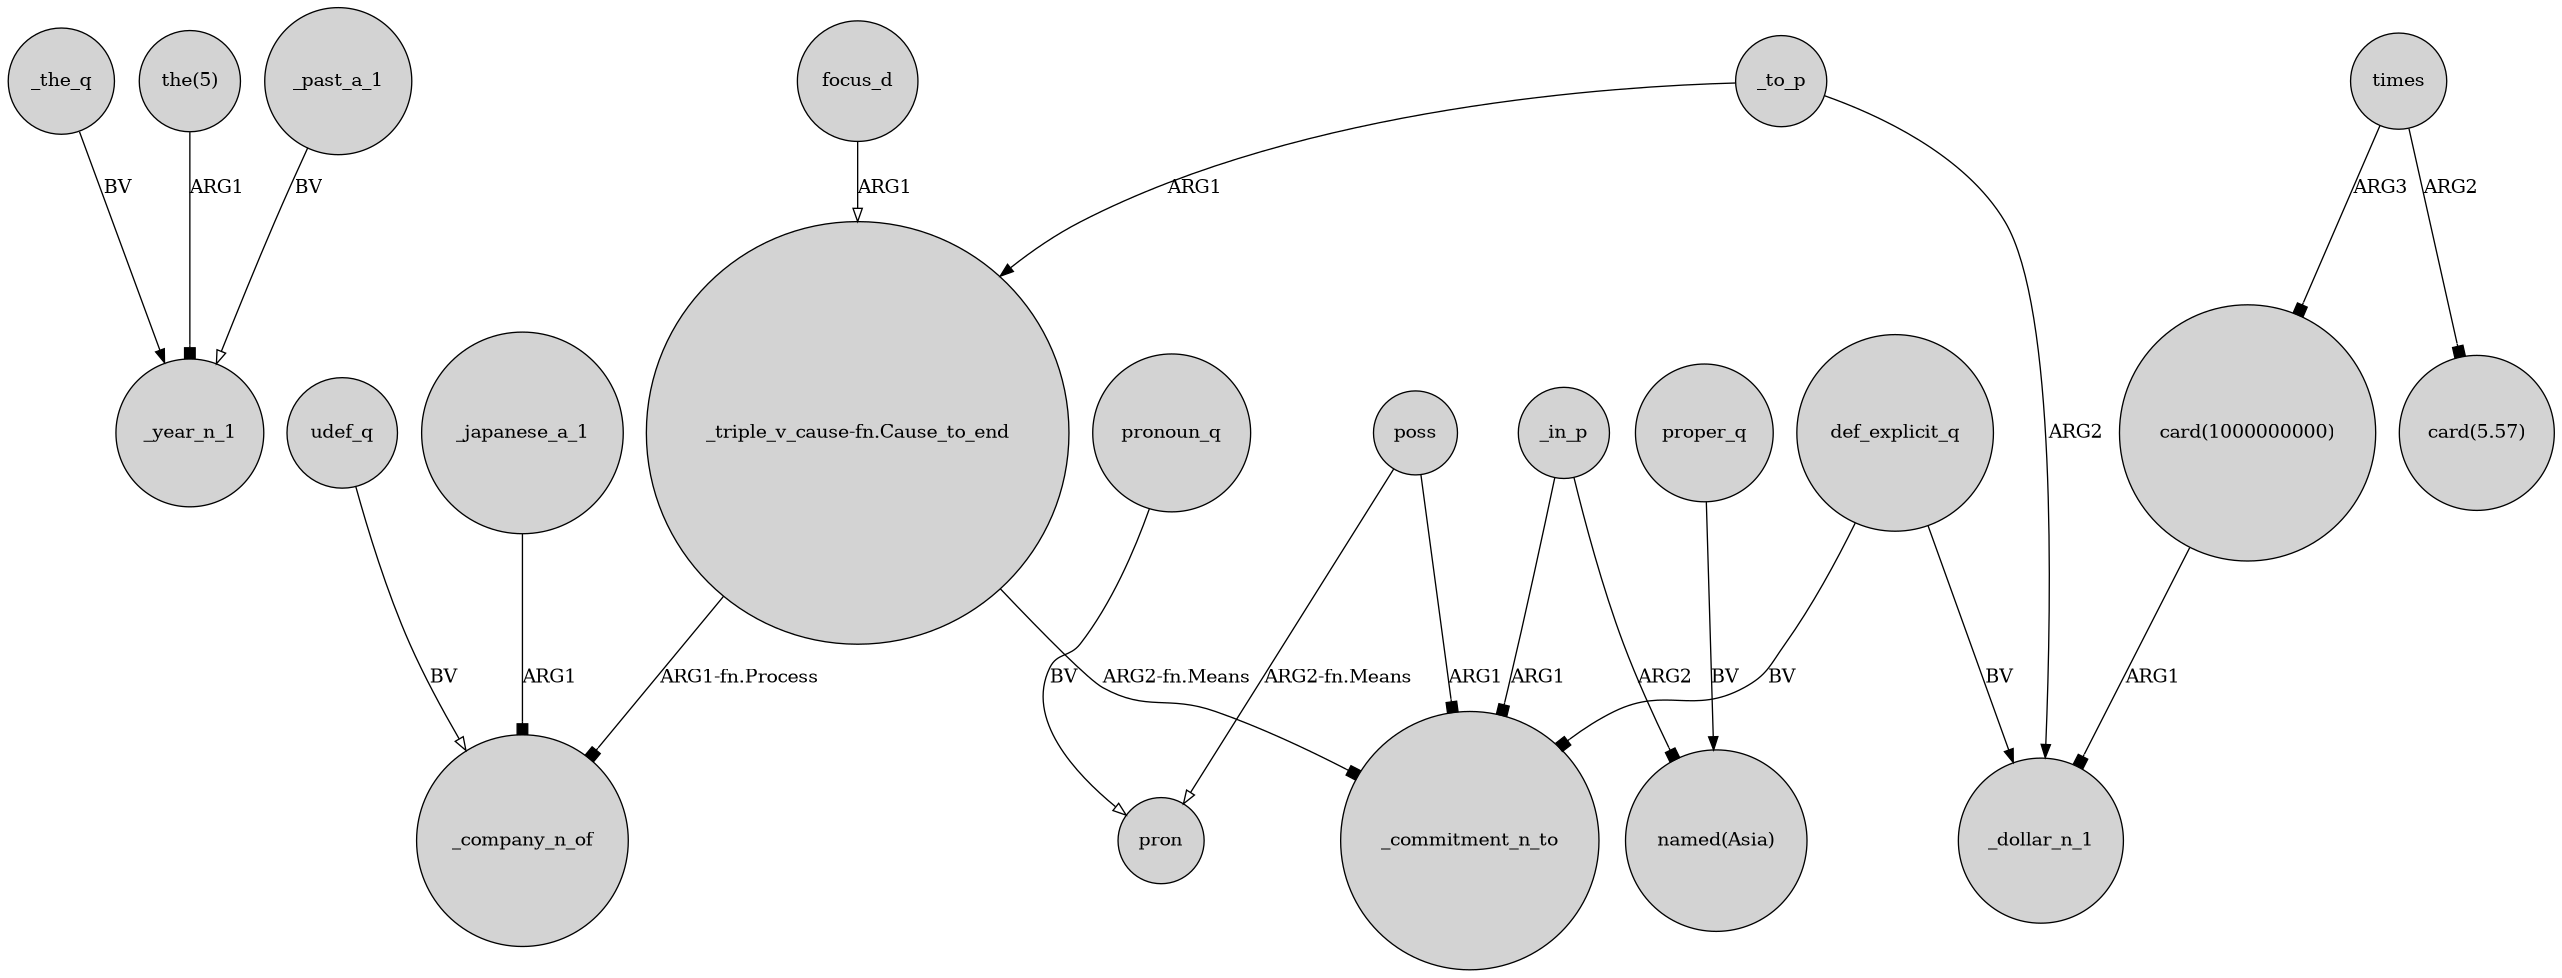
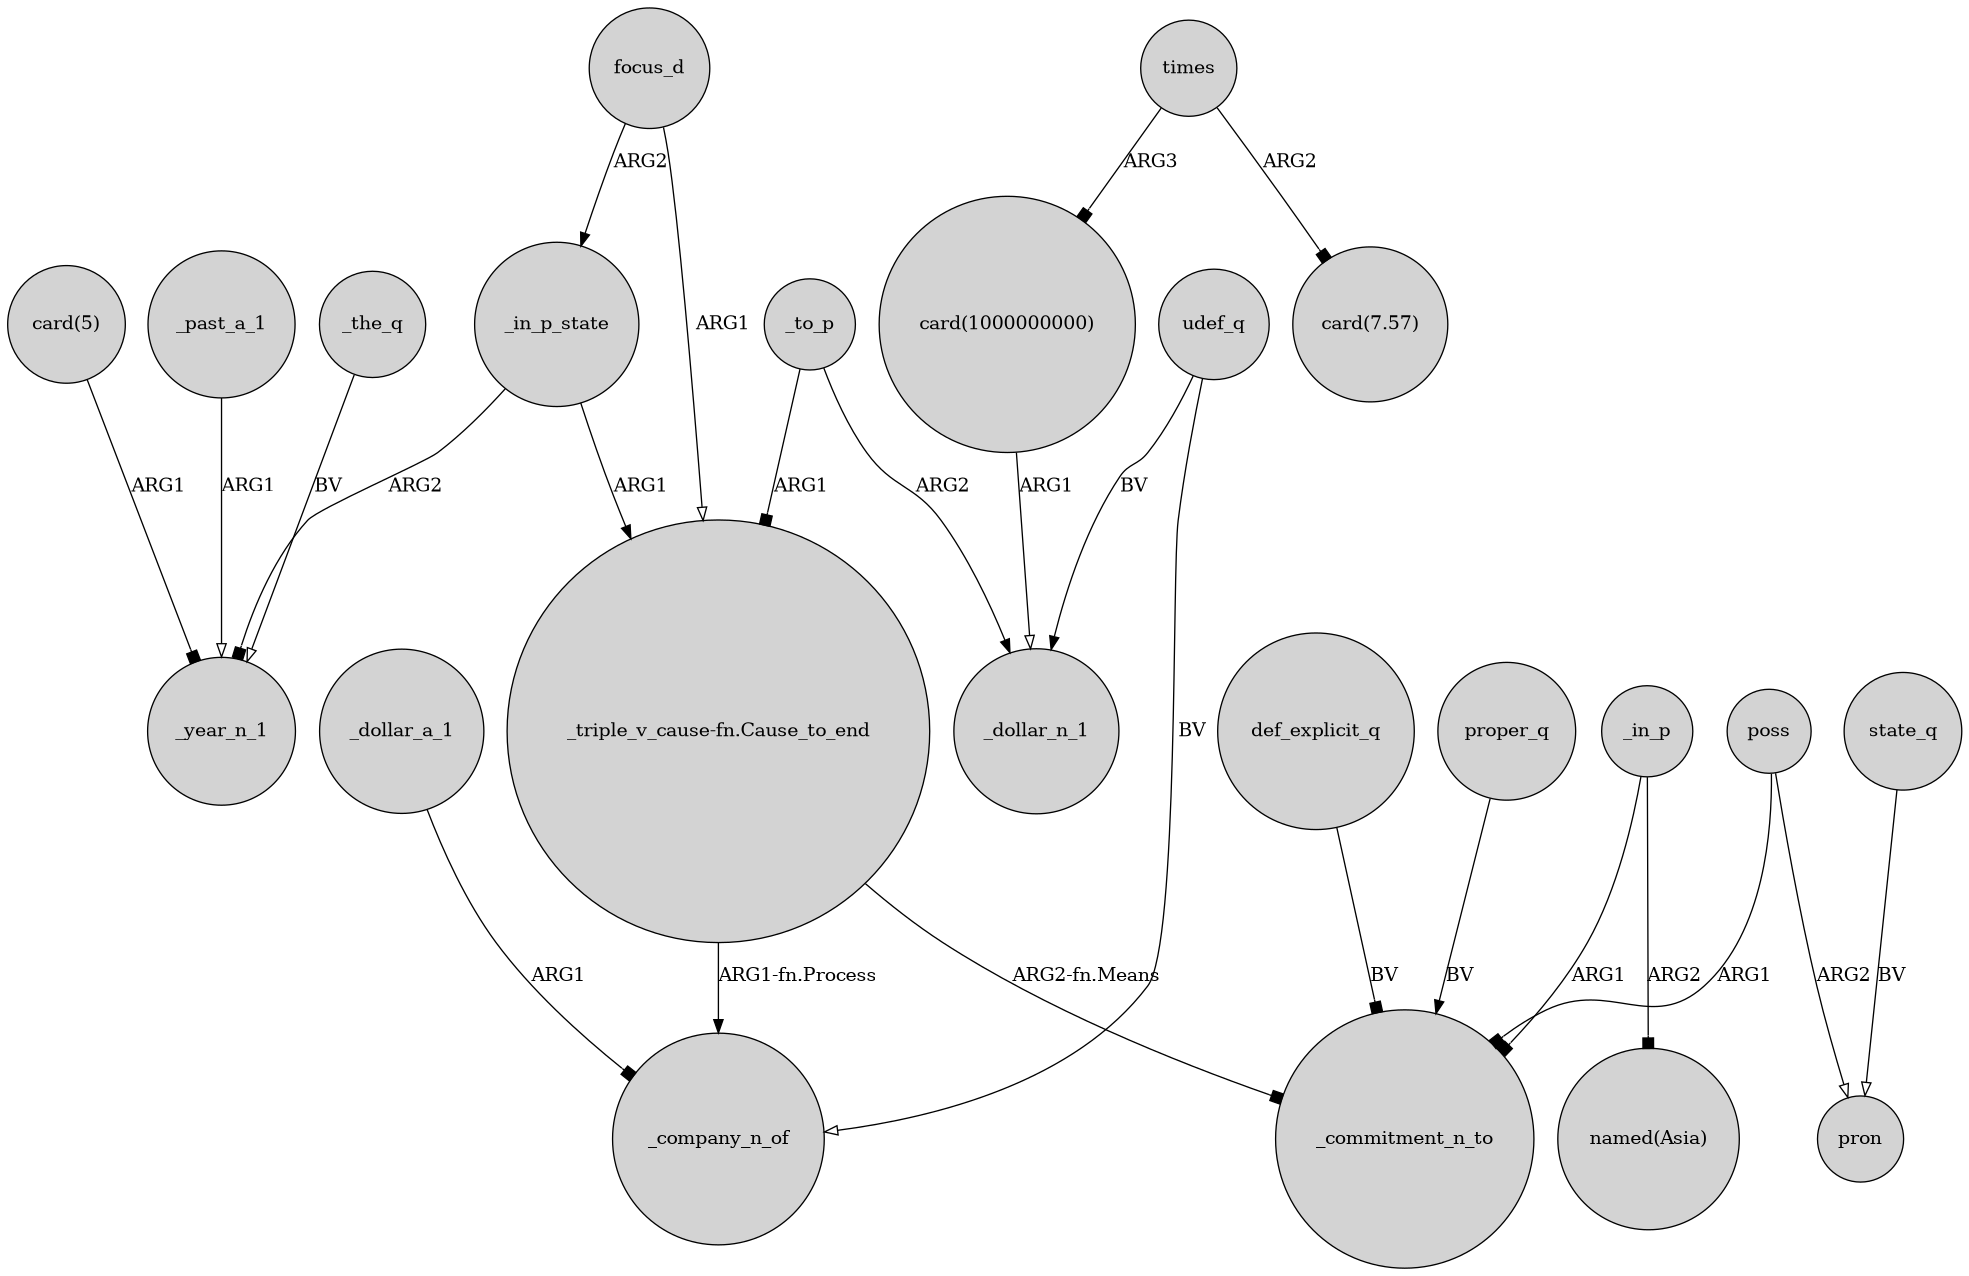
(190, 81) -> (67, 324)
(1360, 127) -> (784, 441)
(308, 188) -> (249, 487)
(120, 241) -> (303, 512)
none -> (557, 324)
(522, 433) -> (402, 731)
(1172, 433) -> (1903, 731)
(2477, 433) -> (1370, 324)
(1710, 619) -> (1465, 900)
(1968, 638) -> (1108, 497)
(2137, 651) -> (1023, 544)
(661, 672) -> (718, 981)
(1339, 678) -> (1844, 976)
